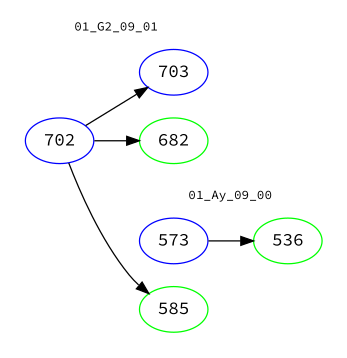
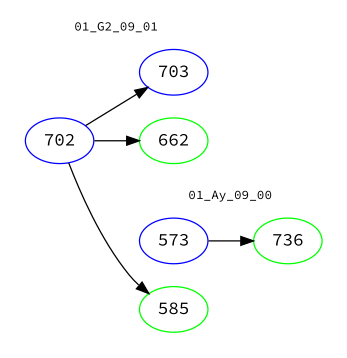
(174, 141) -> (174, 141)
(288, 241) -> (288, 241)
